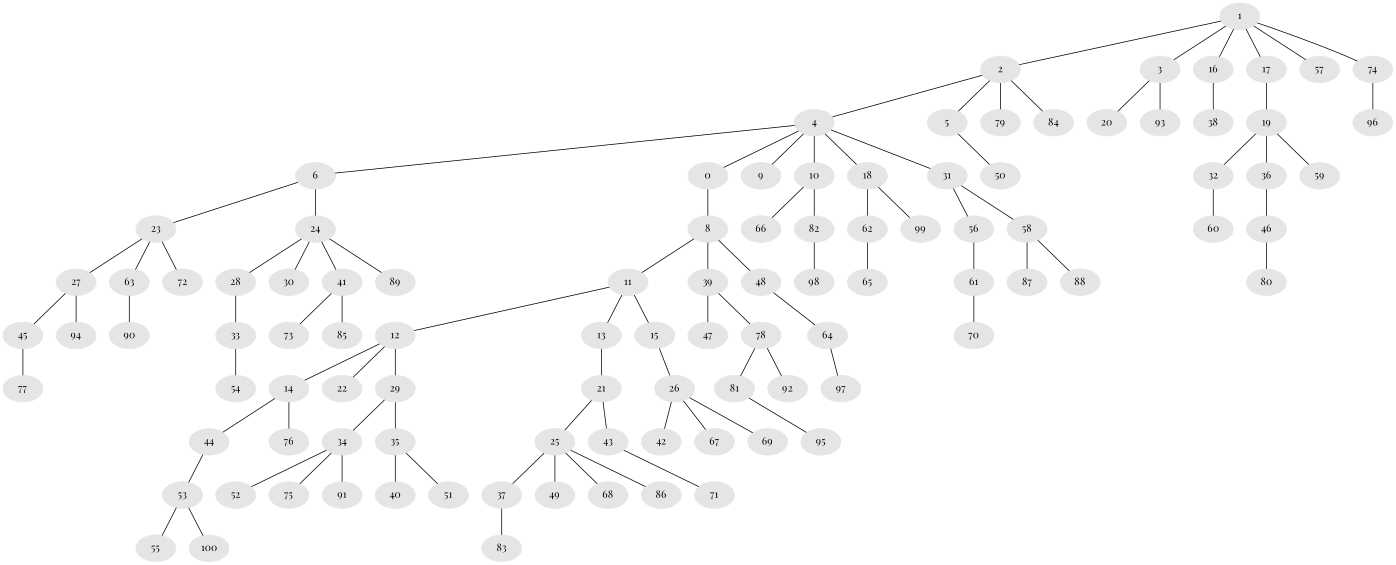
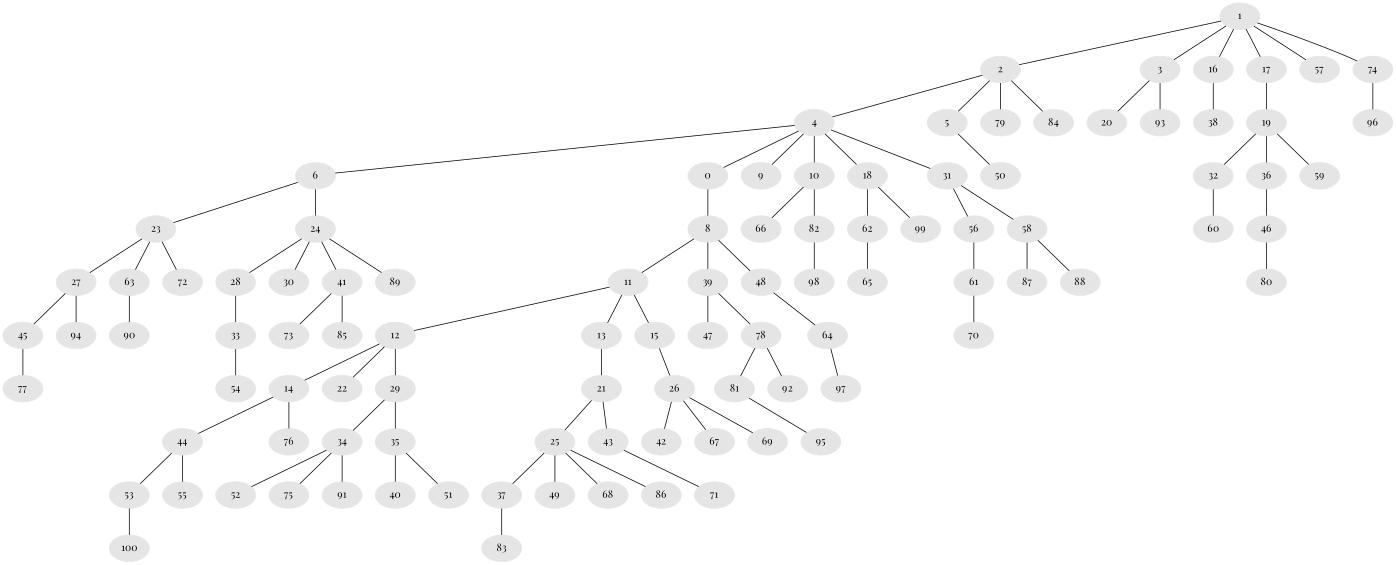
(169, 522) -> (183, 469)
